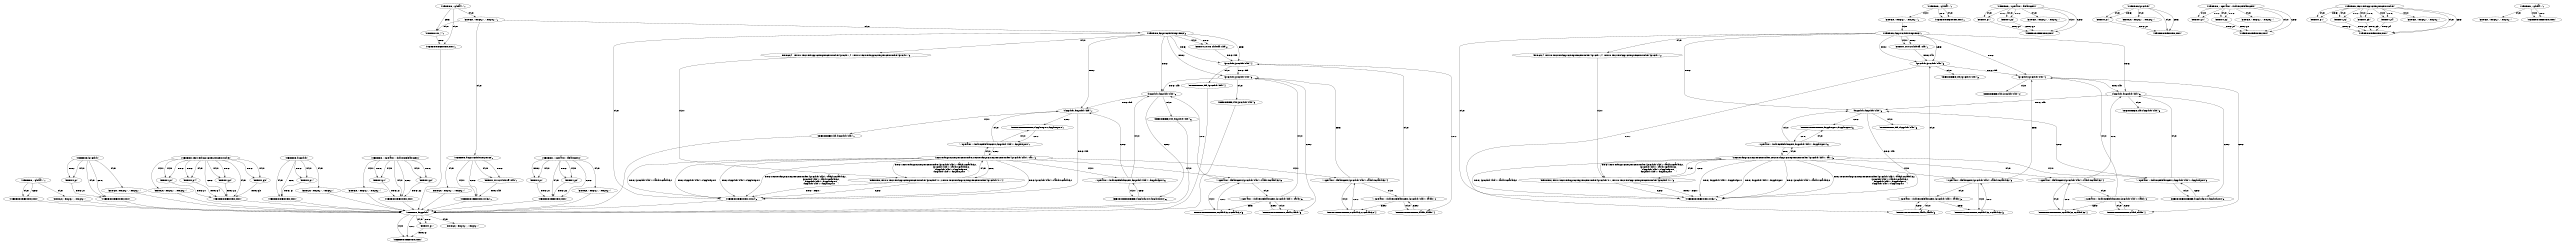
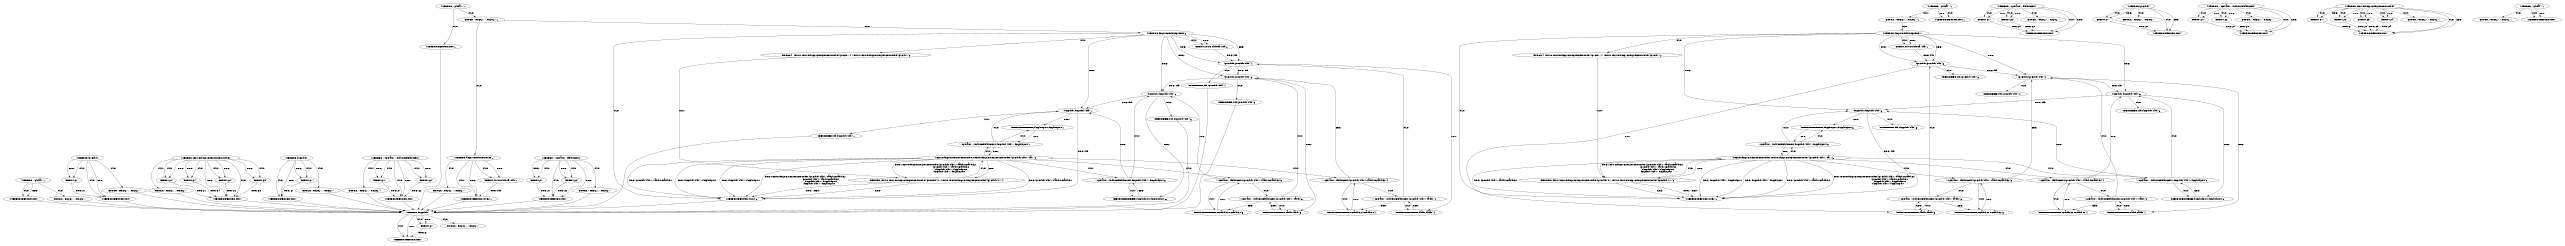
(435, 33) -> none
